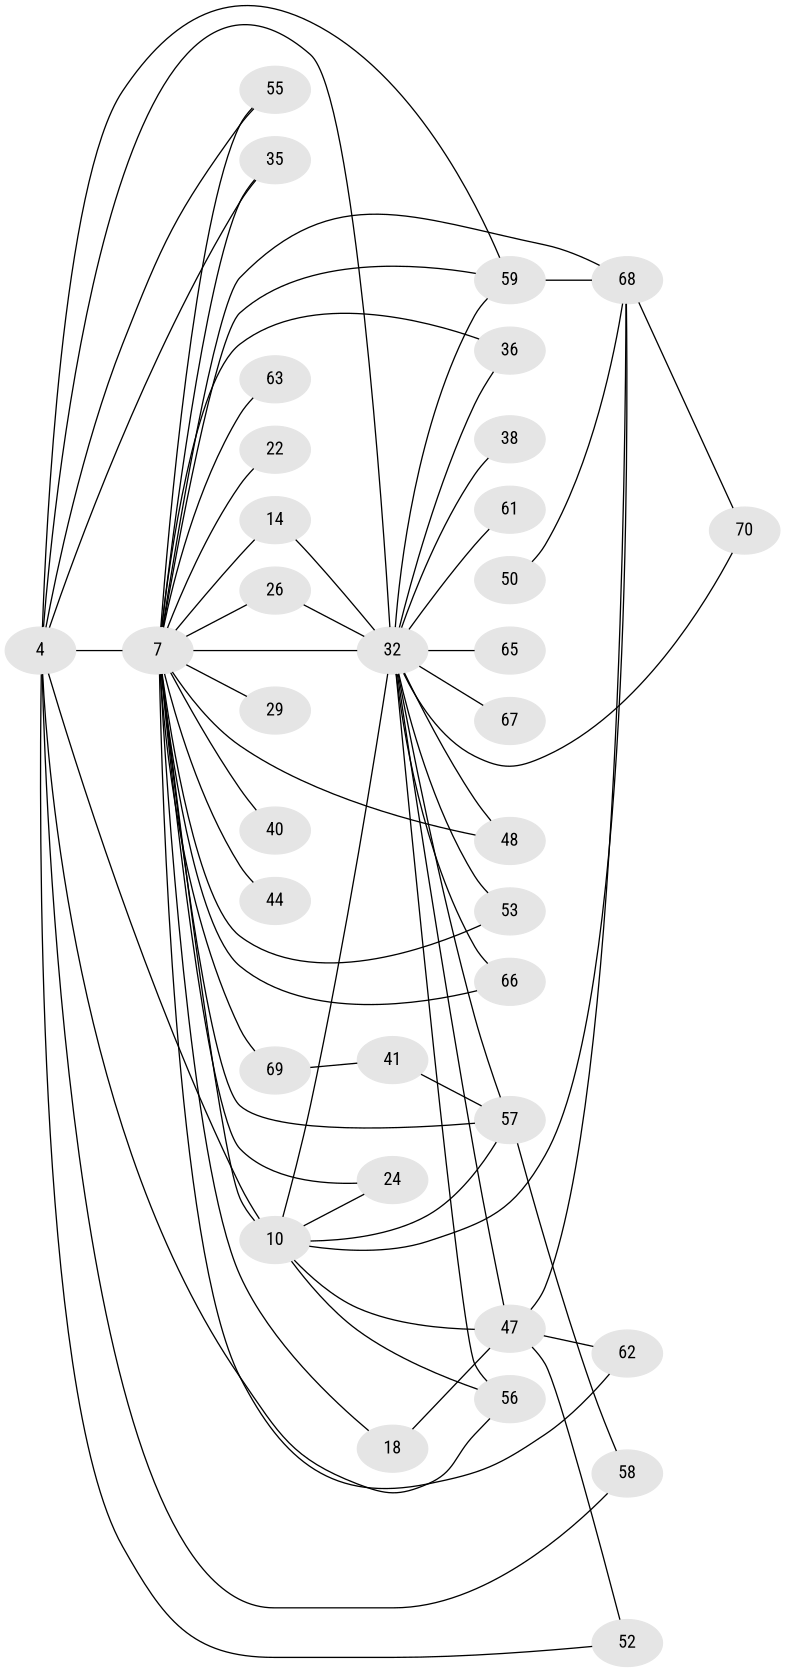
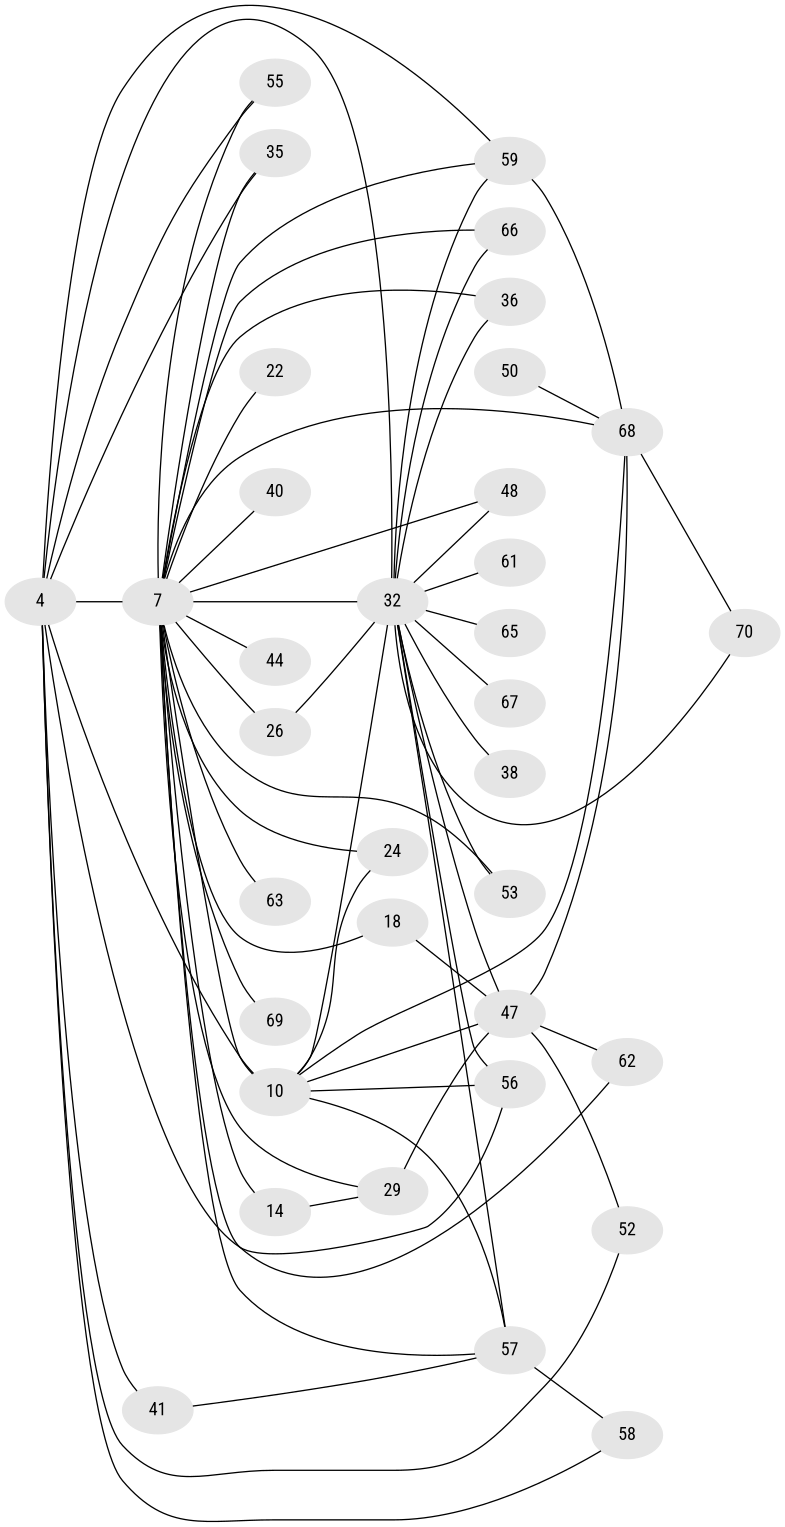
(336, 584) -> (334, 1202)
(334, 1065) -> (76, 1129)
none -> (442, 1098)
